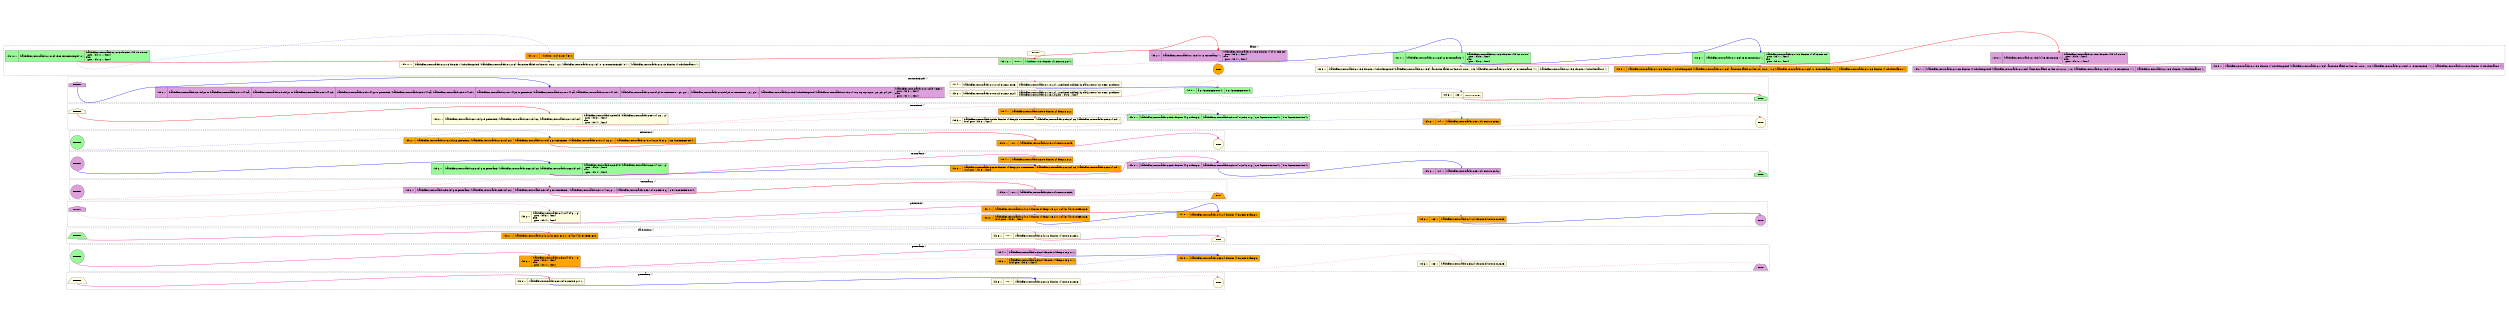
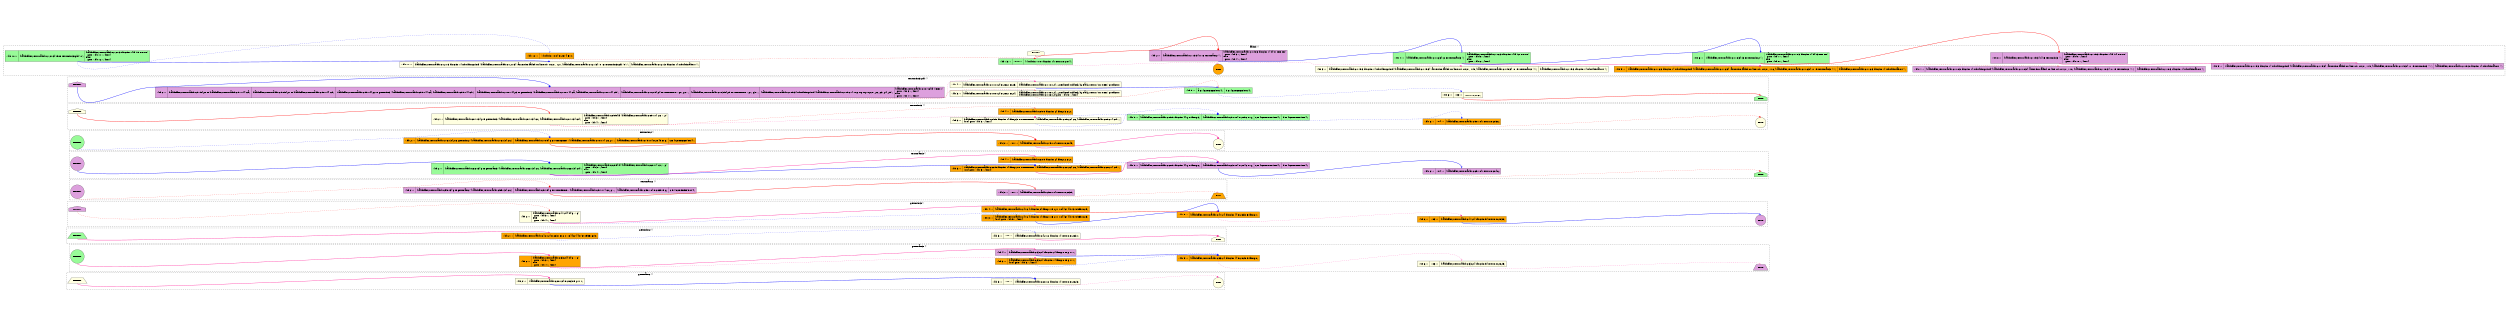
(792, 59) -> (792, 59)
(313, 62) -> (313, 62)
(646, 230) -> (646, 230)
